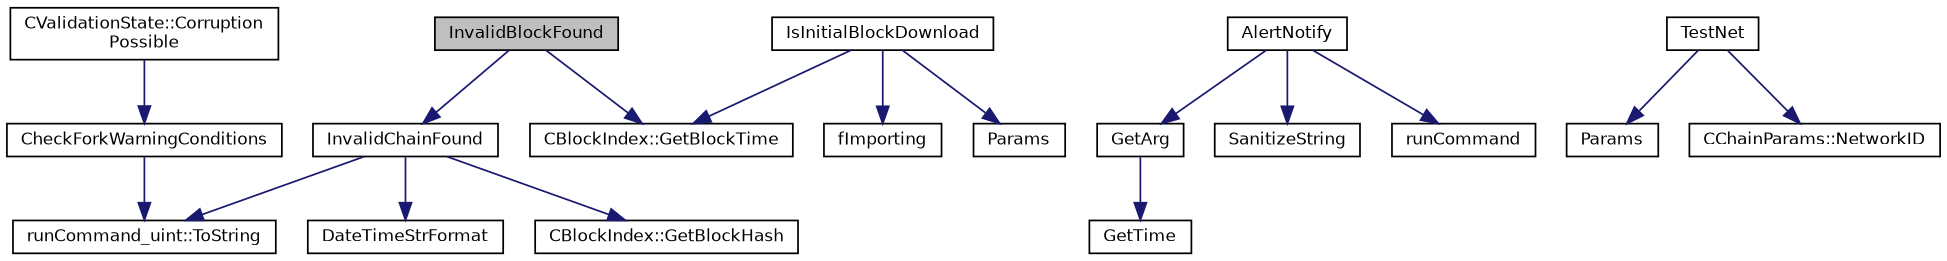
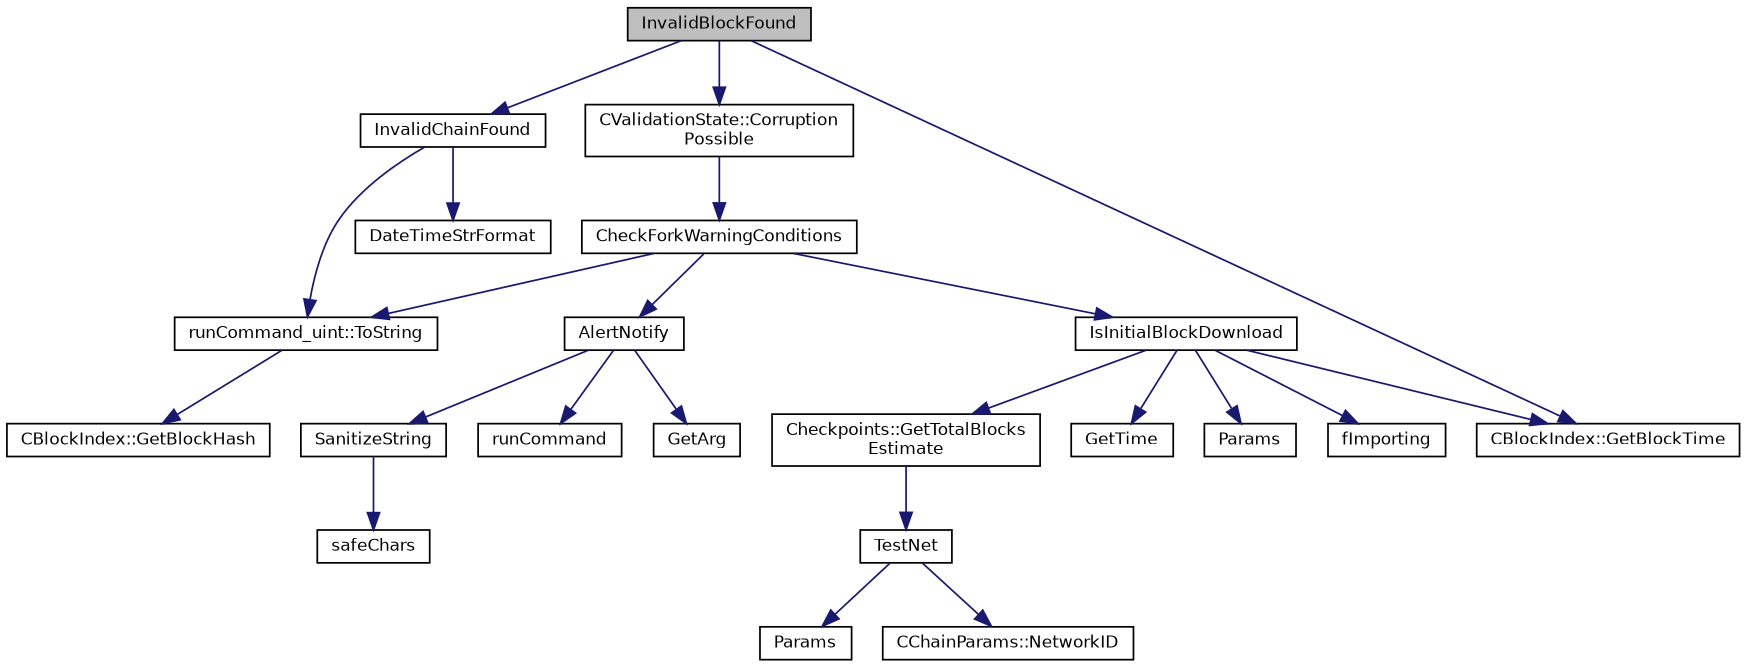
none -> (719, 64)
(1140, 180) -> (1159, 379)
(528, 186) -> (230, 382)
none -> (678, 279)
none -> (944, 284)
none -> (906, 440)
none -> (374, 546)
